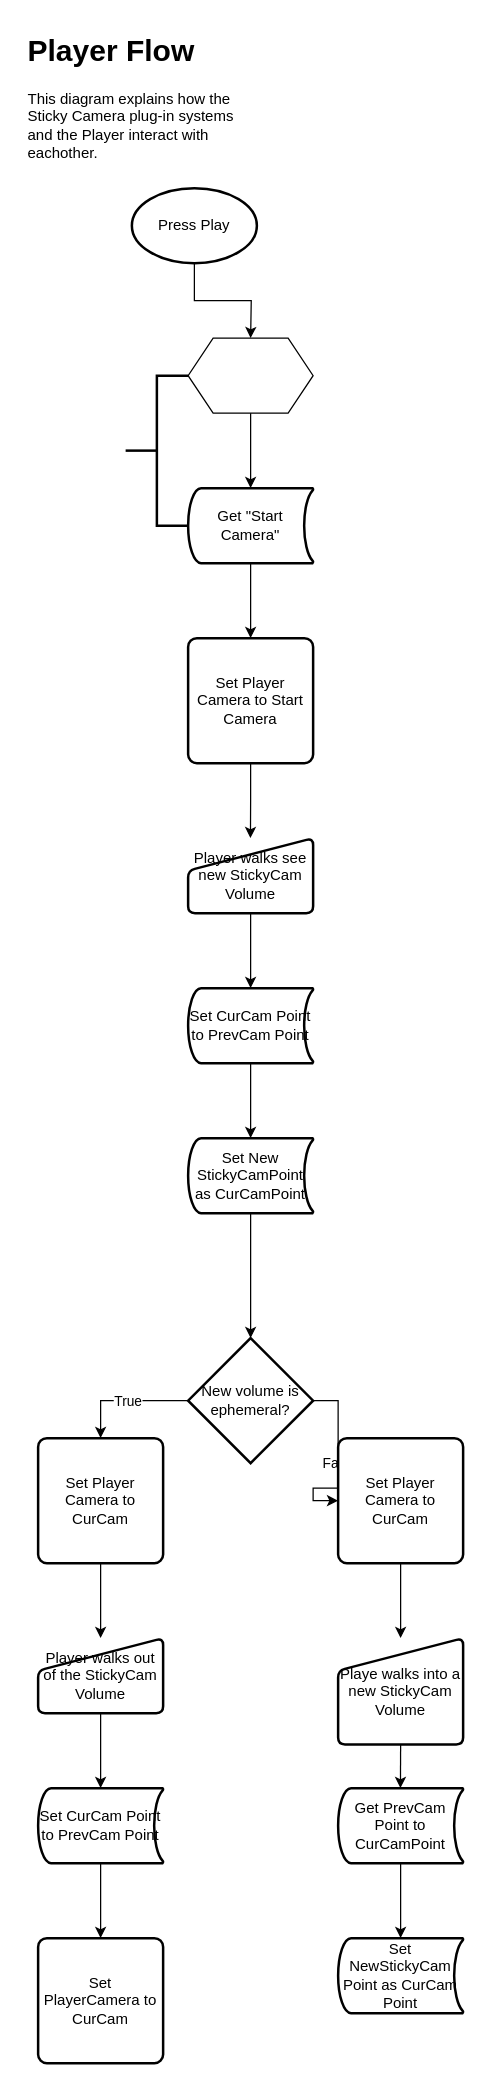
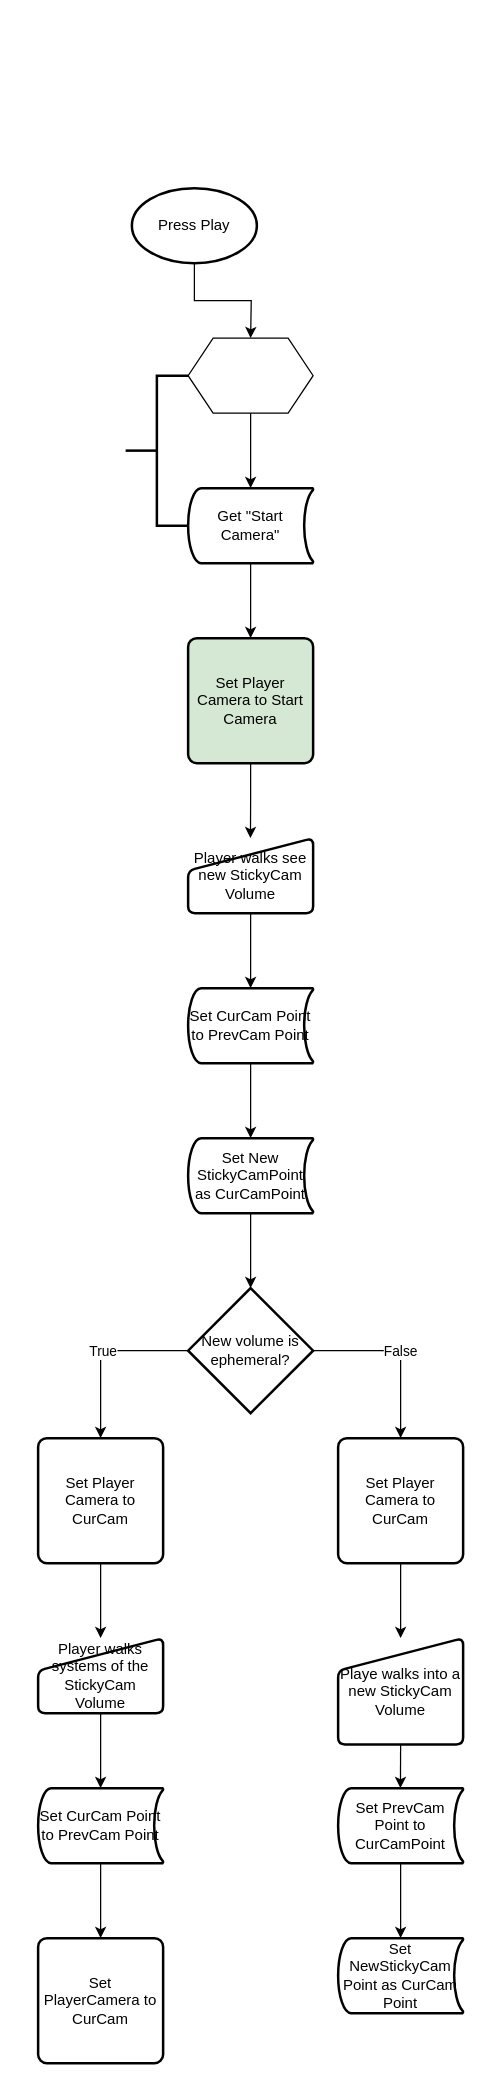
(138, 101) -> none
(251, 701) -> (251, 701)
(251, 1401) -> (251, 1351)
(101, 1676) -> (101, 1676)
(401, 1826) -> (401, 1826)
